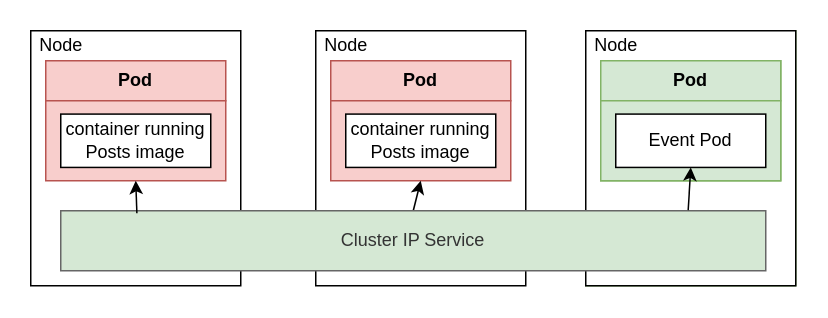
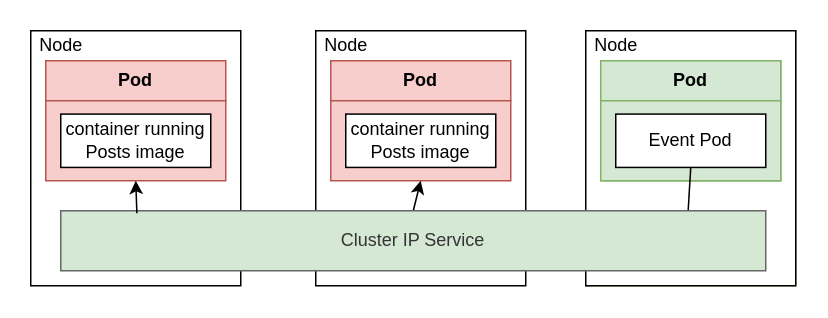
(690, 179) -> (690, 175)
